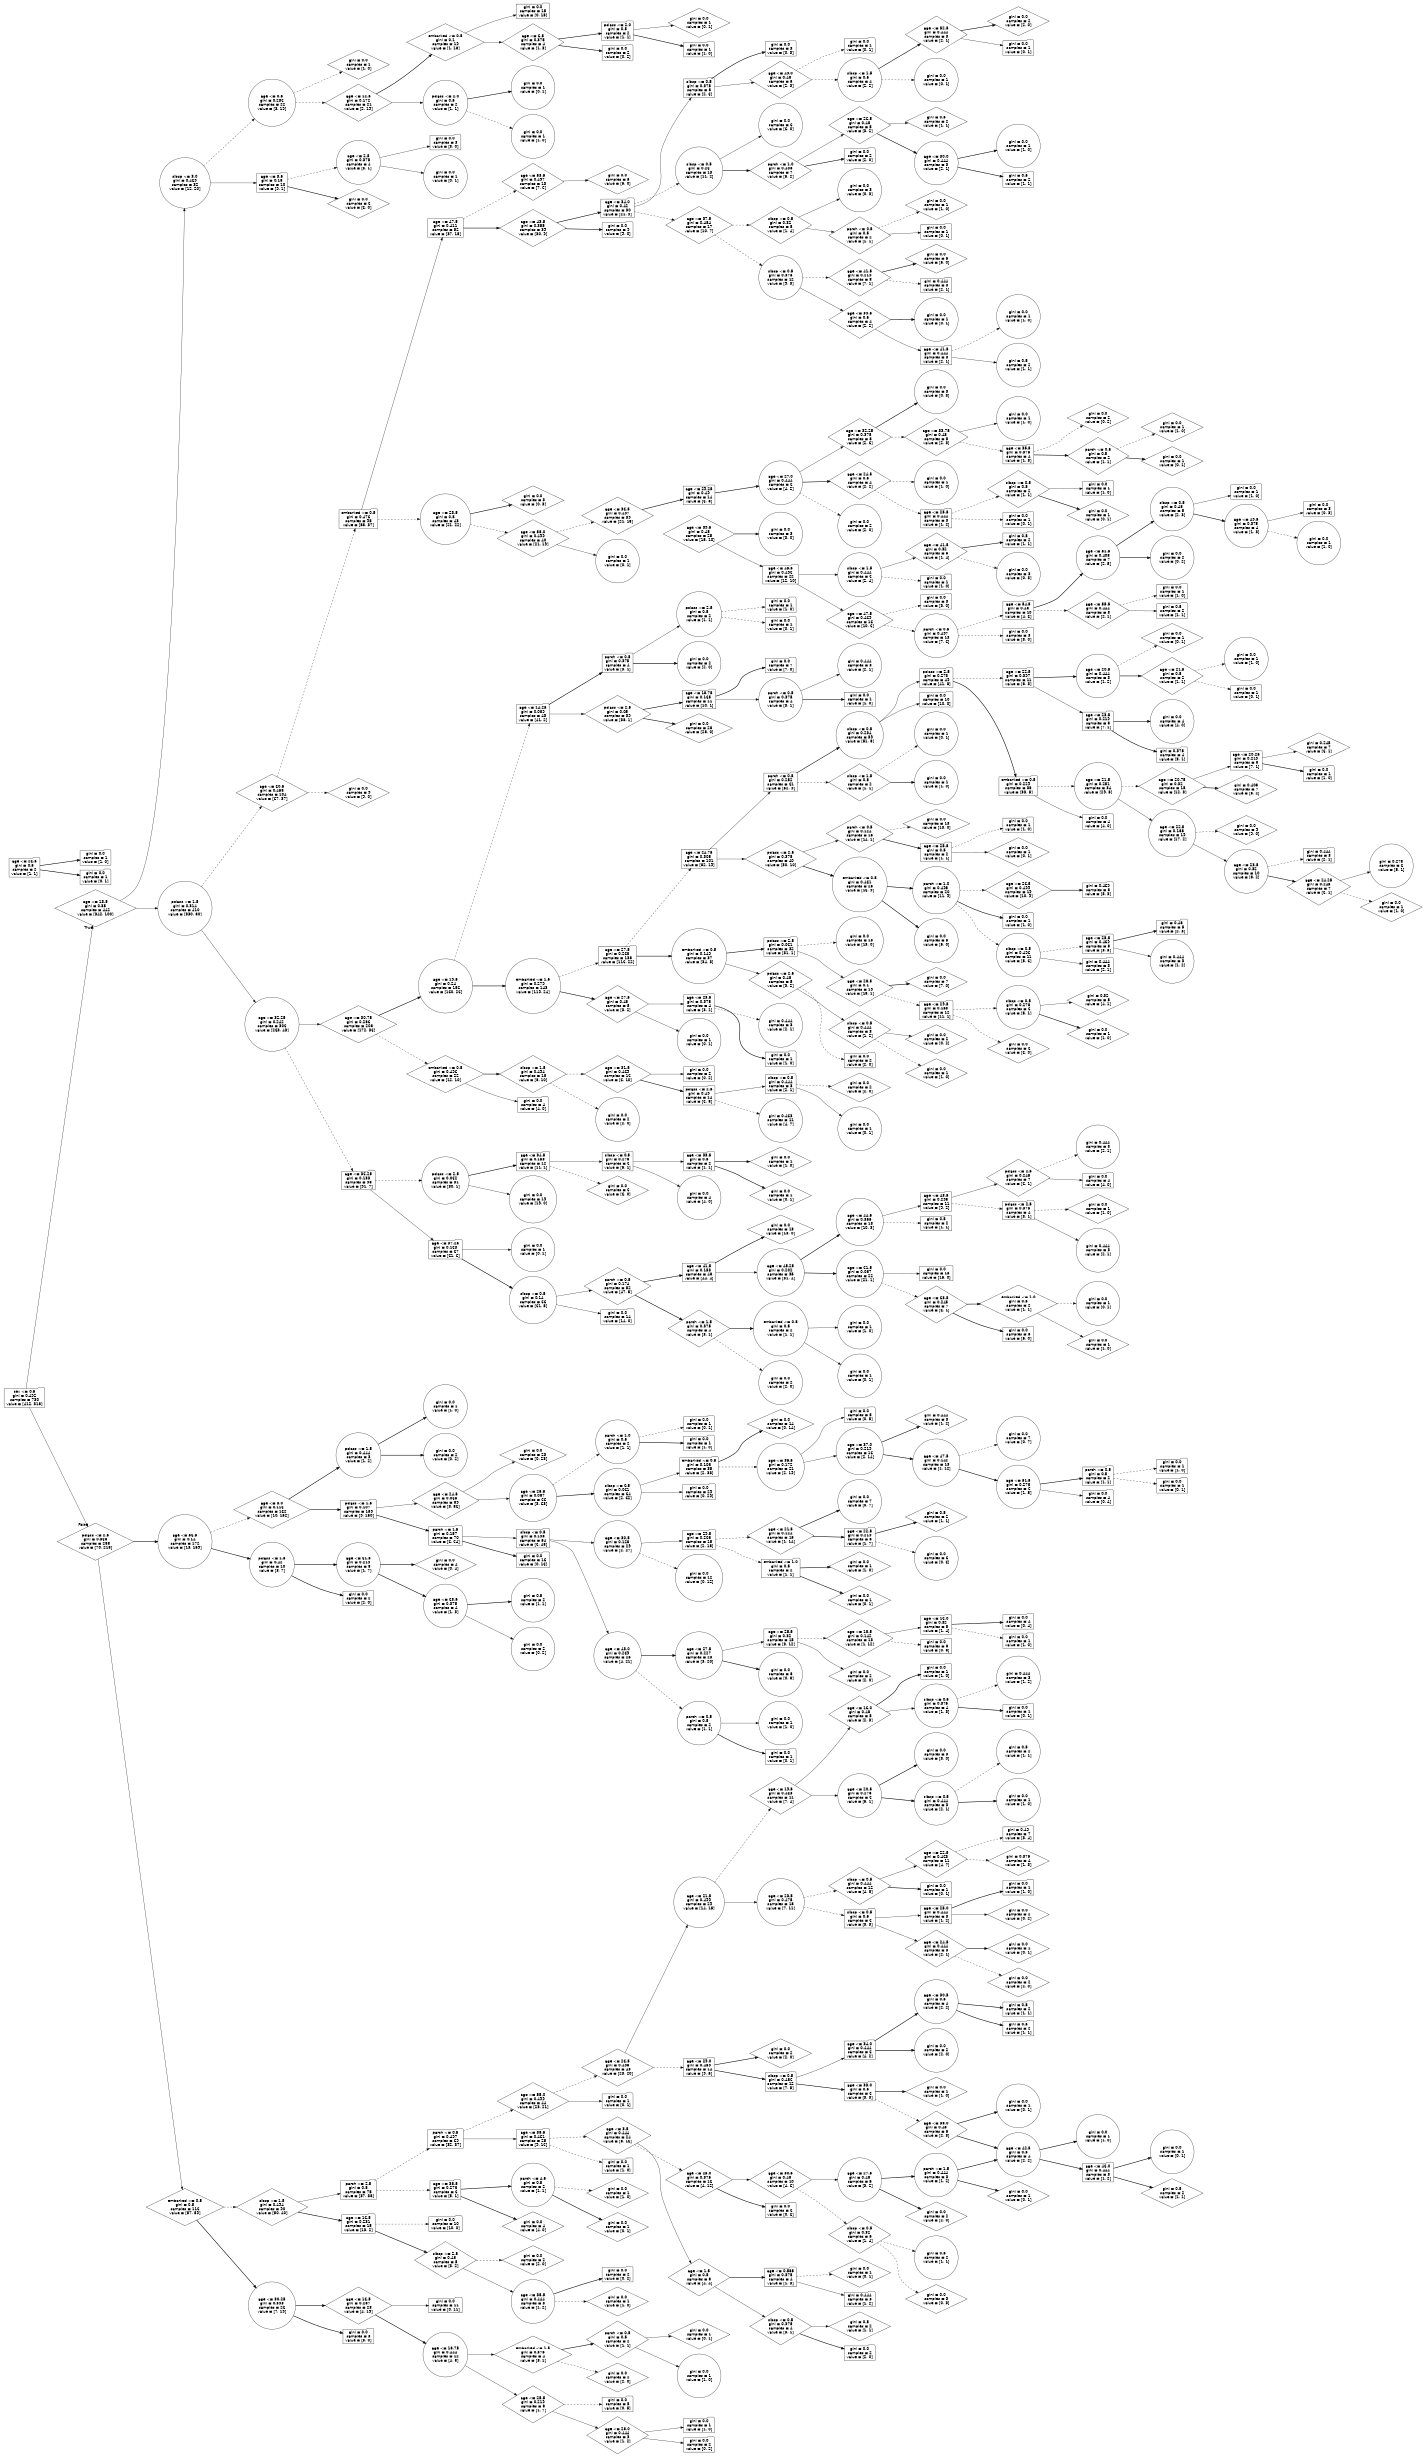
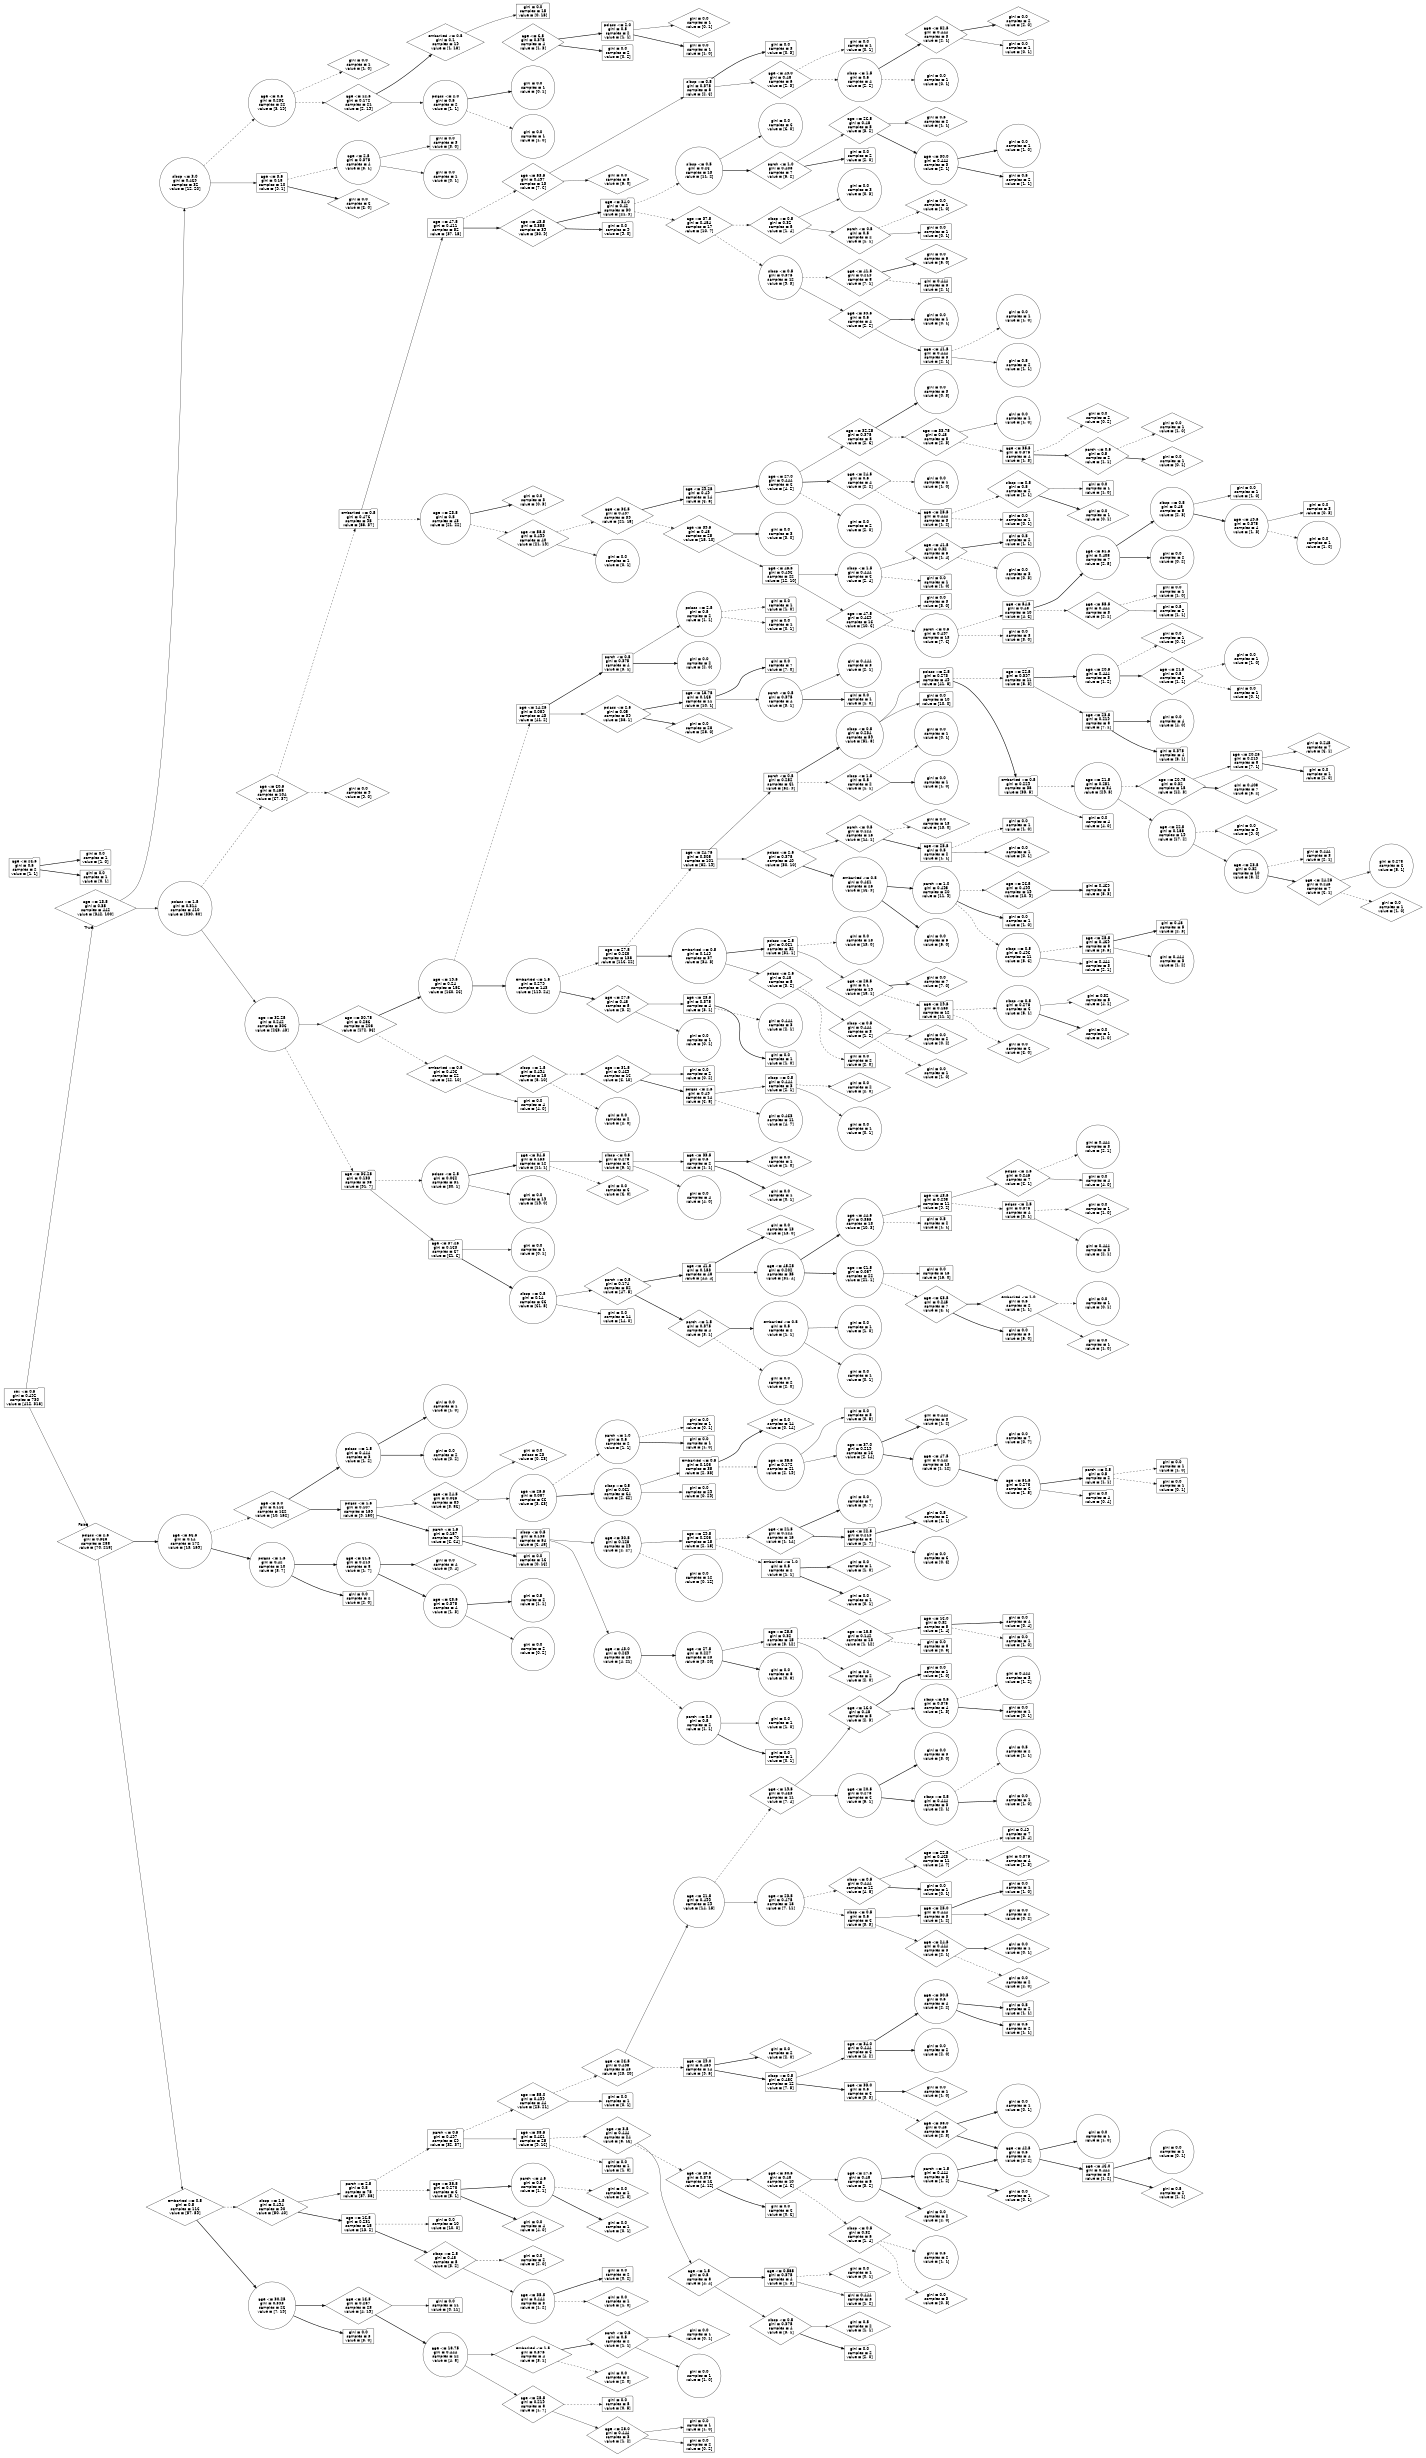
(492, 42) -> none
(661, 156) -> (616, 136)
none -> (657, 524)
(533, 1455) -> (533, 1455)
